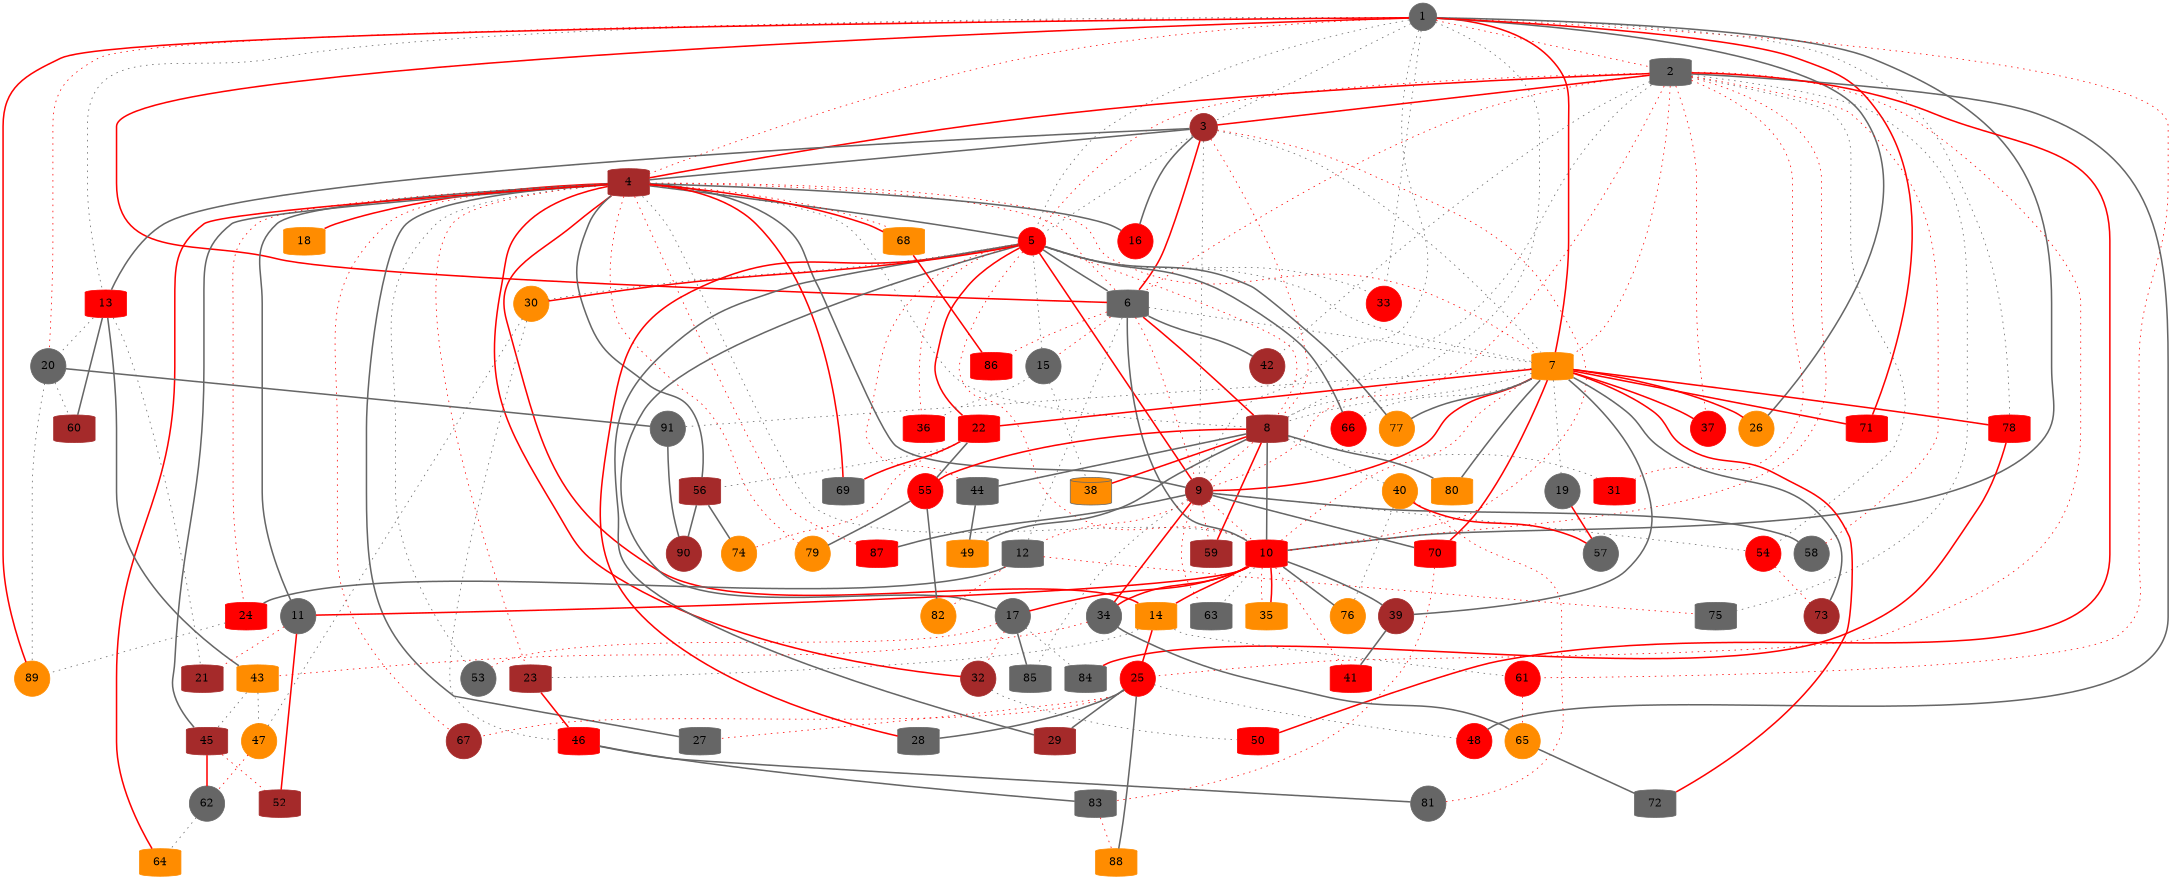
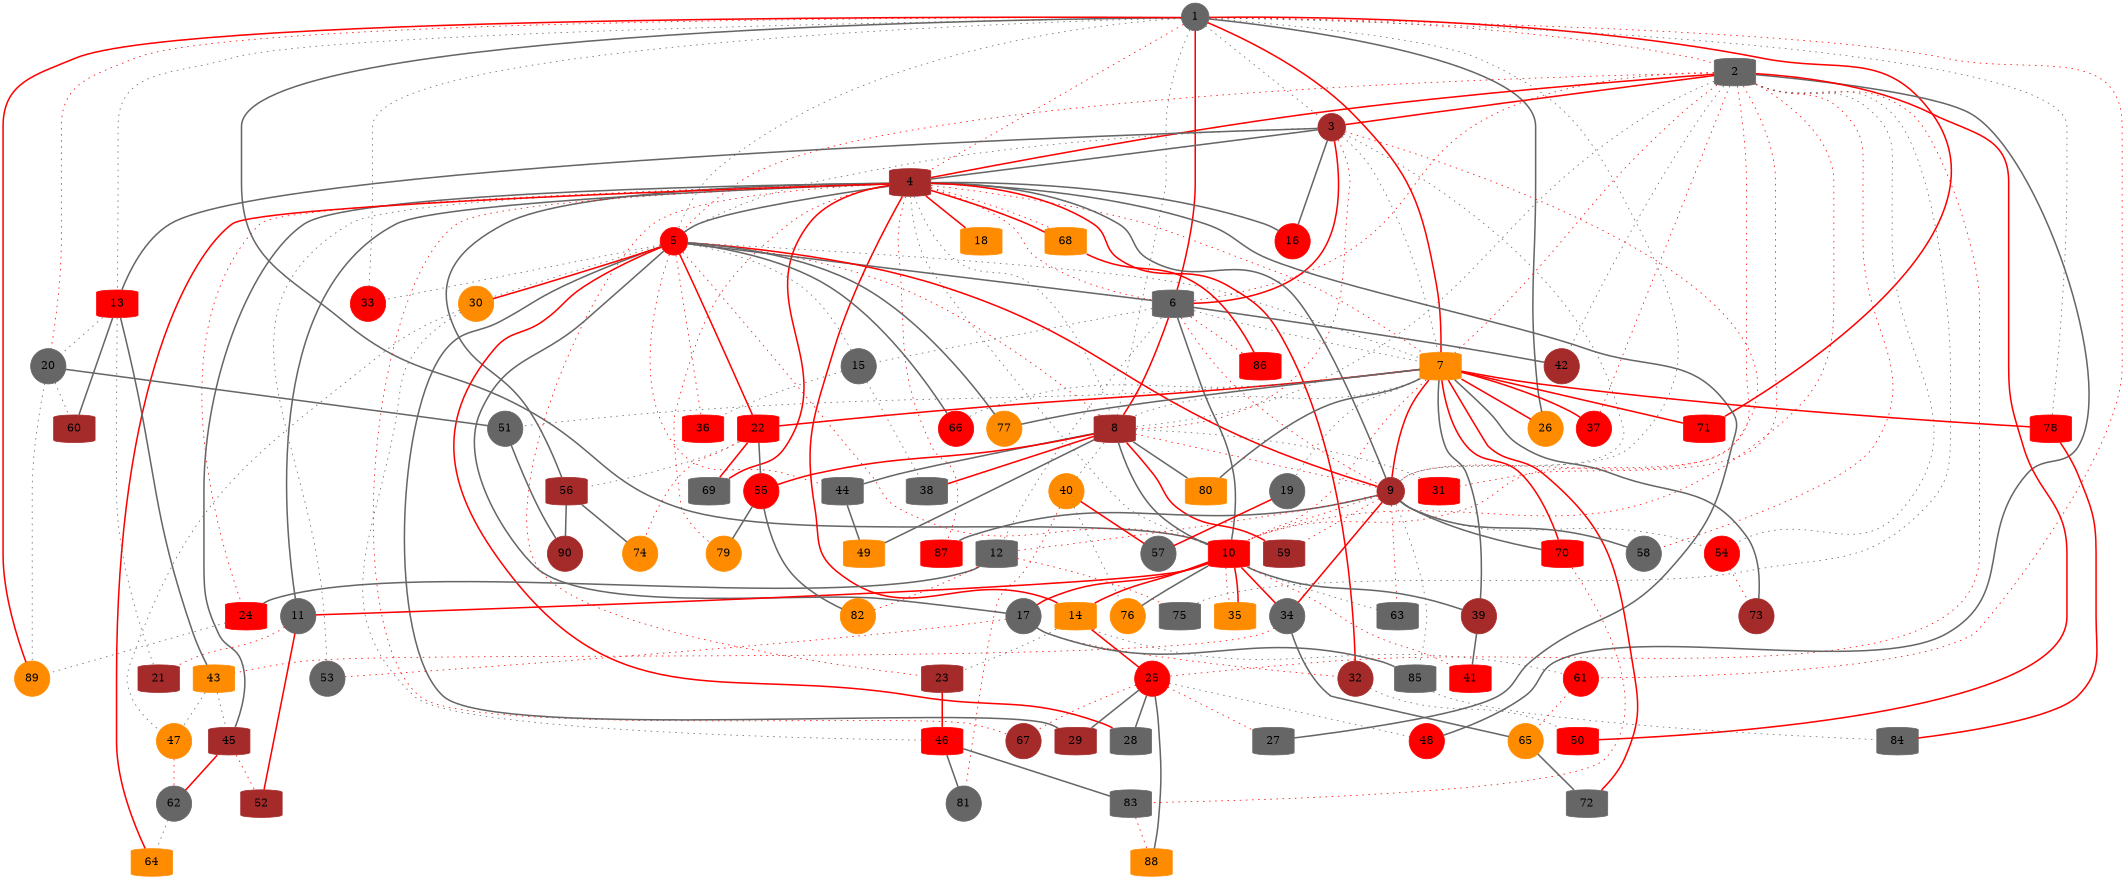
(1084, 336) -> (1014, 335)
(668, 429) -> (505, 429)
(1091, 491) -> (927, 491)
(1044, 643) -> (1653, 726)
